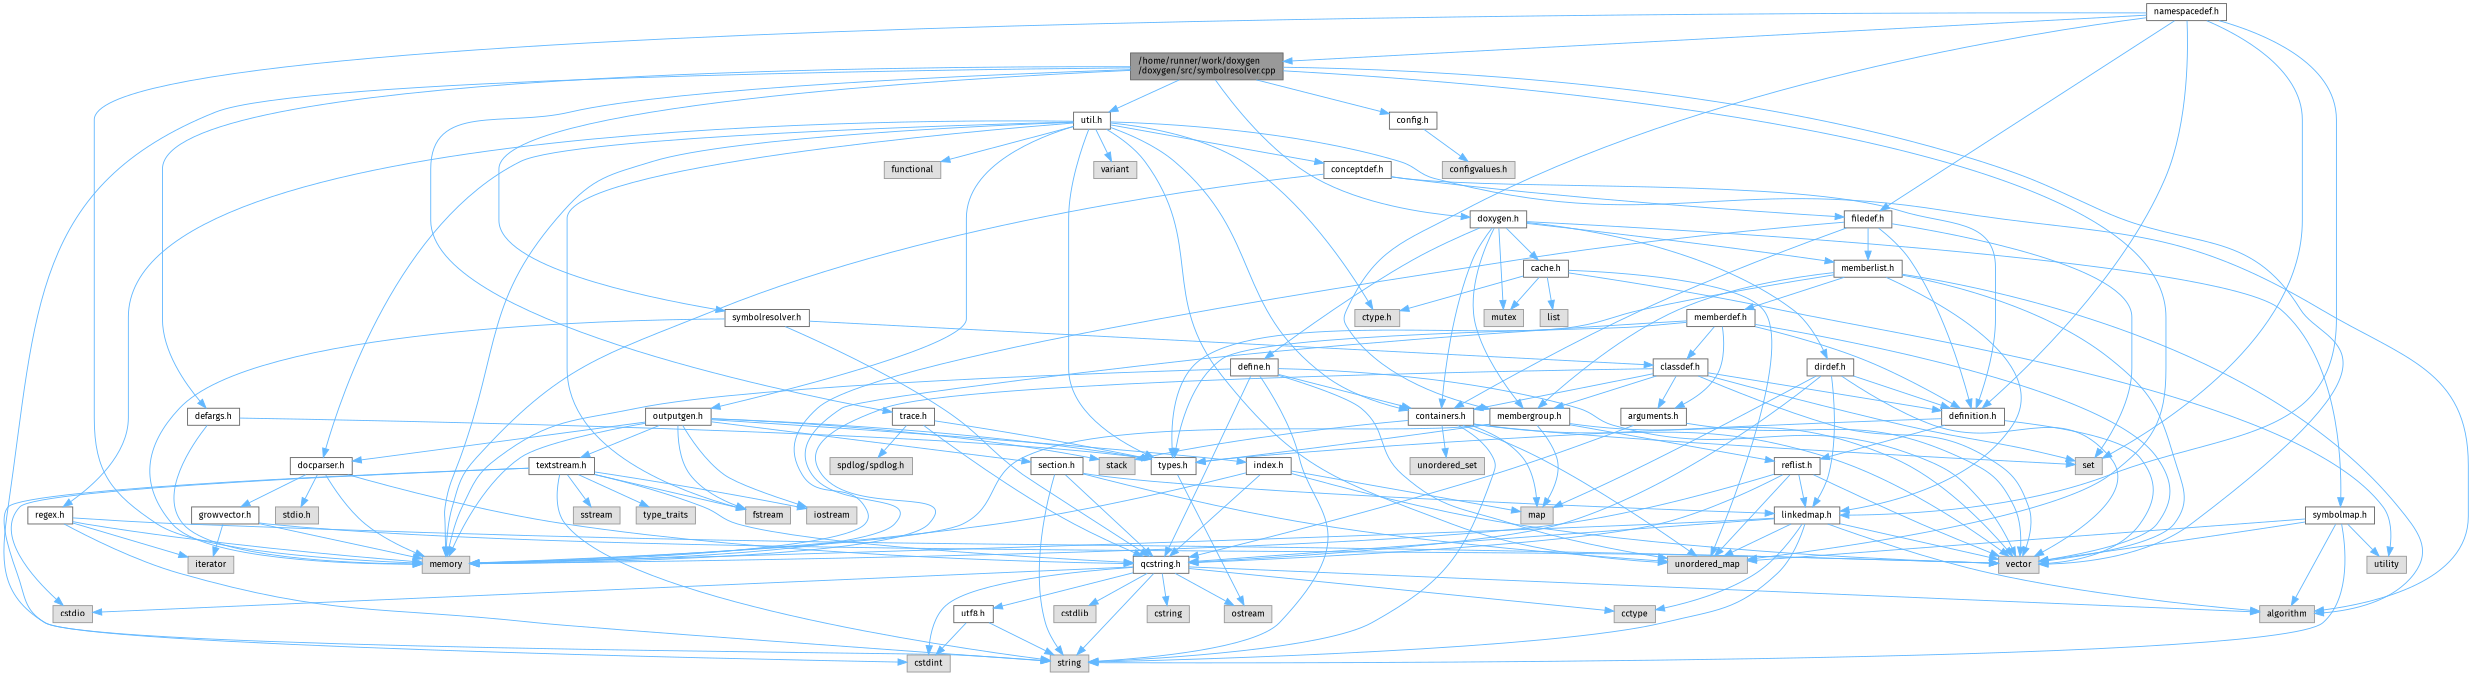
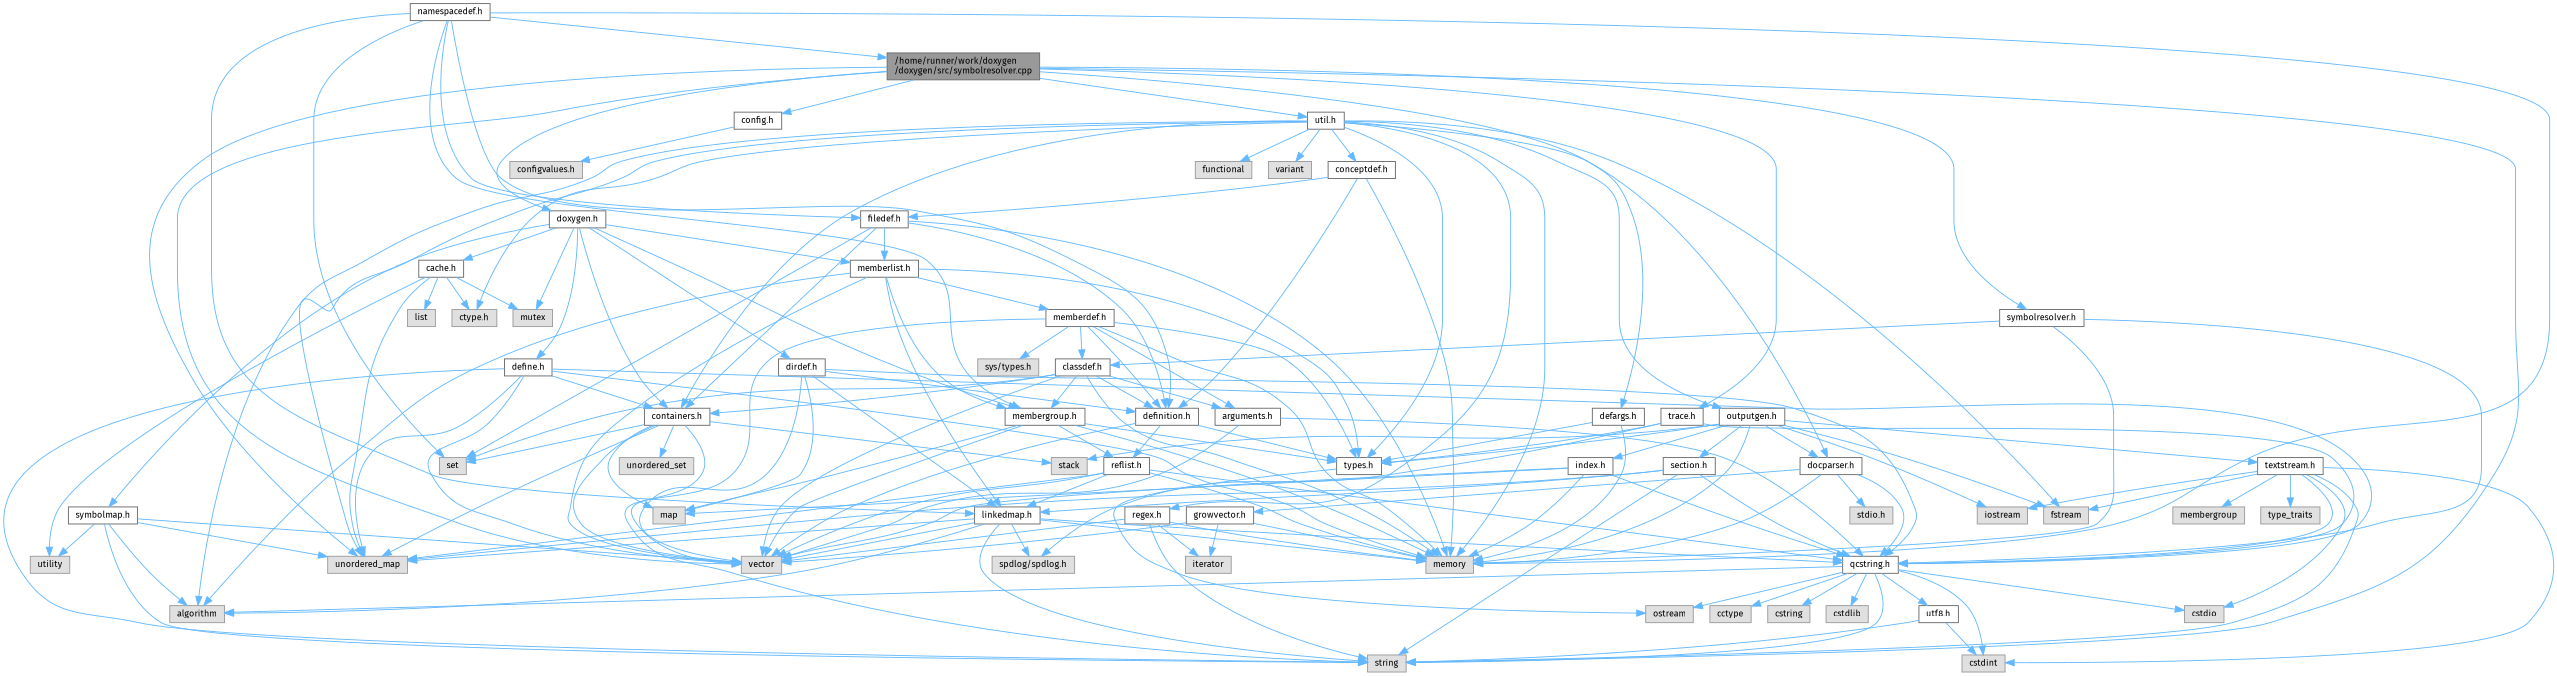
none -> (1008, 367)
(597, 515) -> (2209, 515)
(1743, 581) -> (1018, 536)
